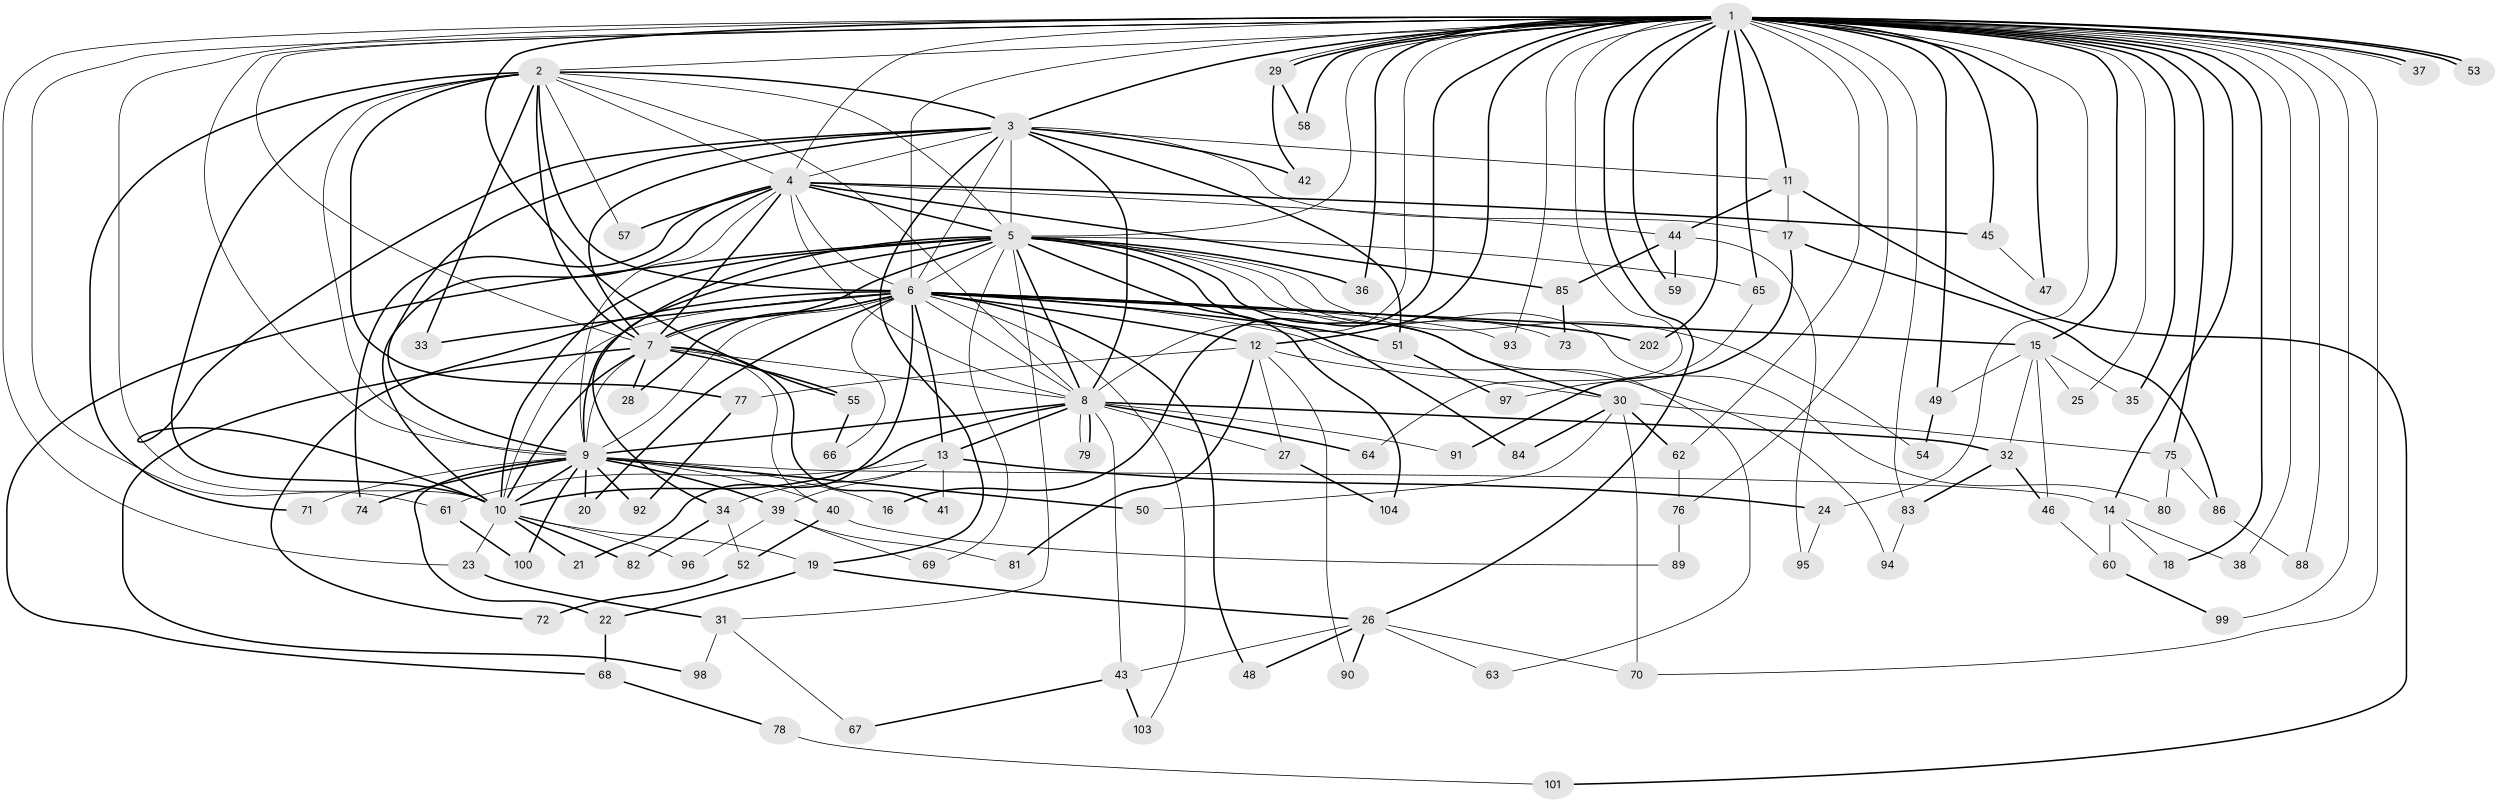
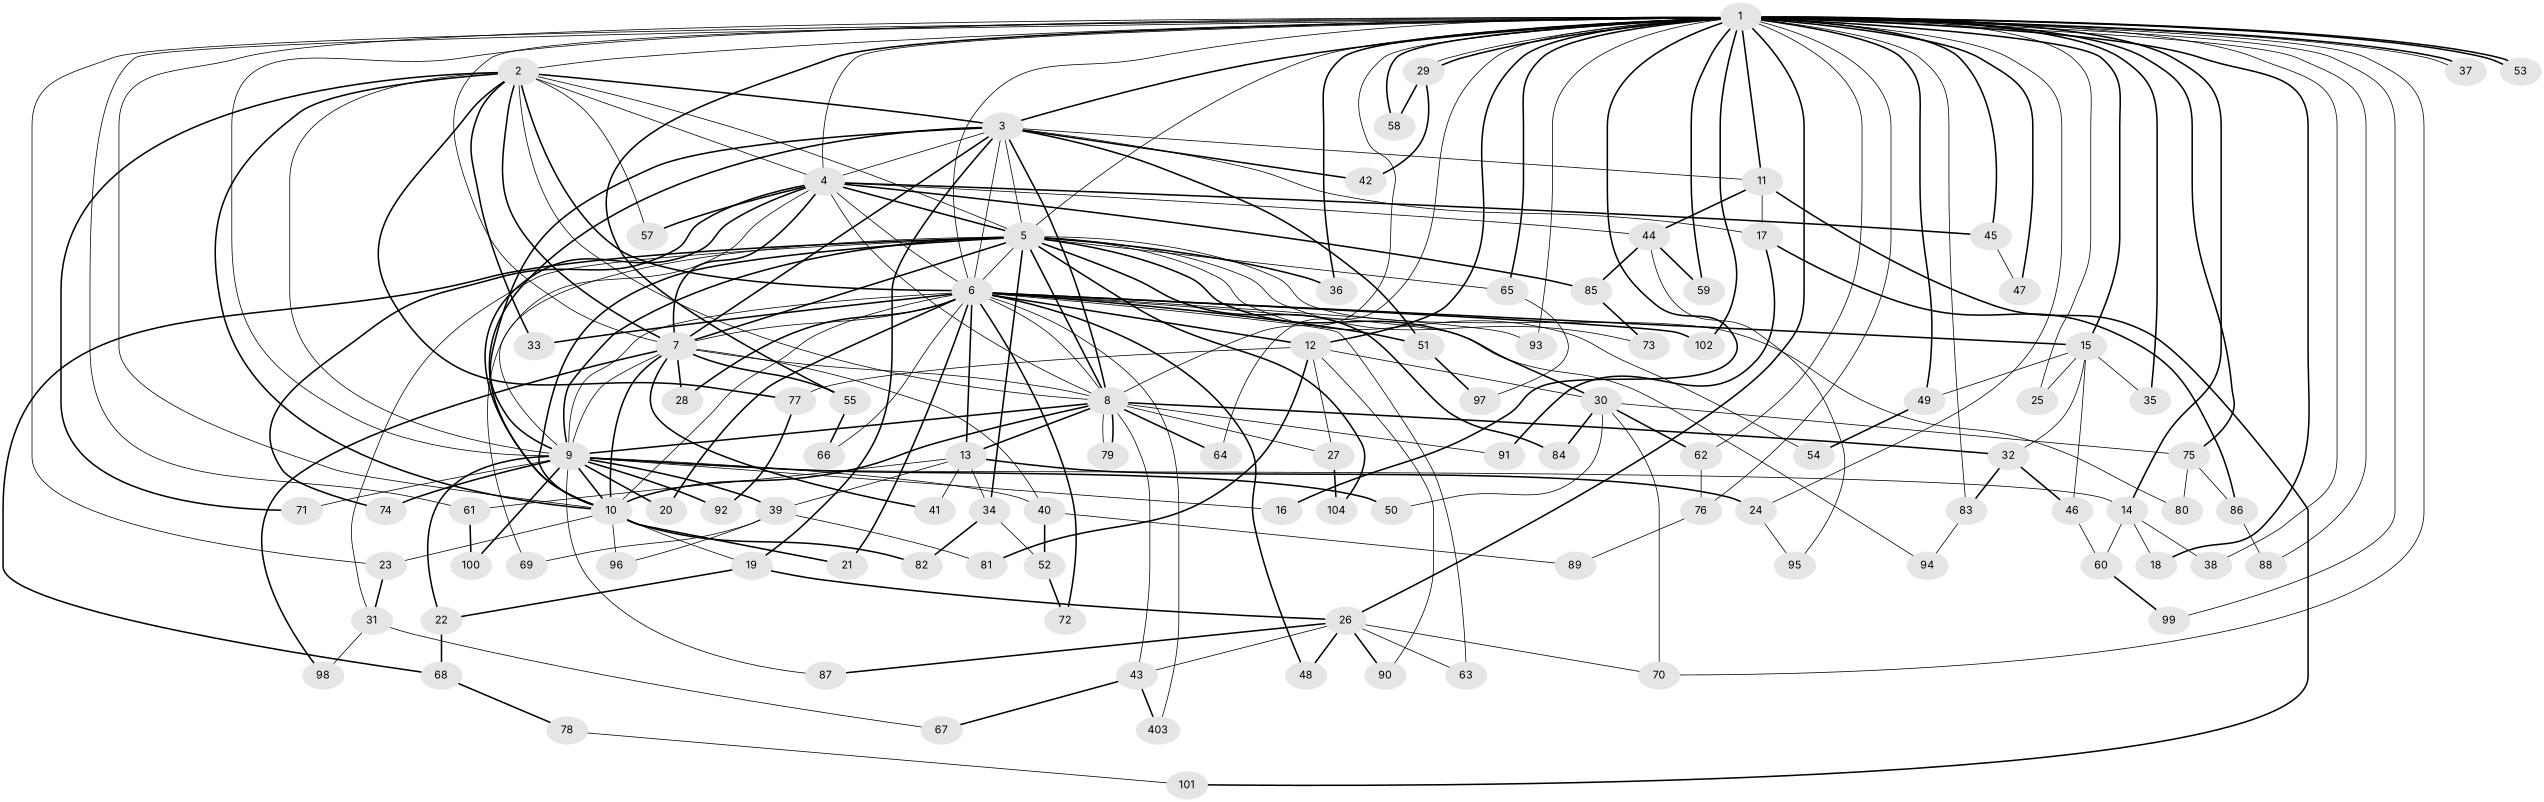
(1649, 346) -> (1704, 346)
none -> (826, 676)
(1143, 730) -> (1158, 730)
